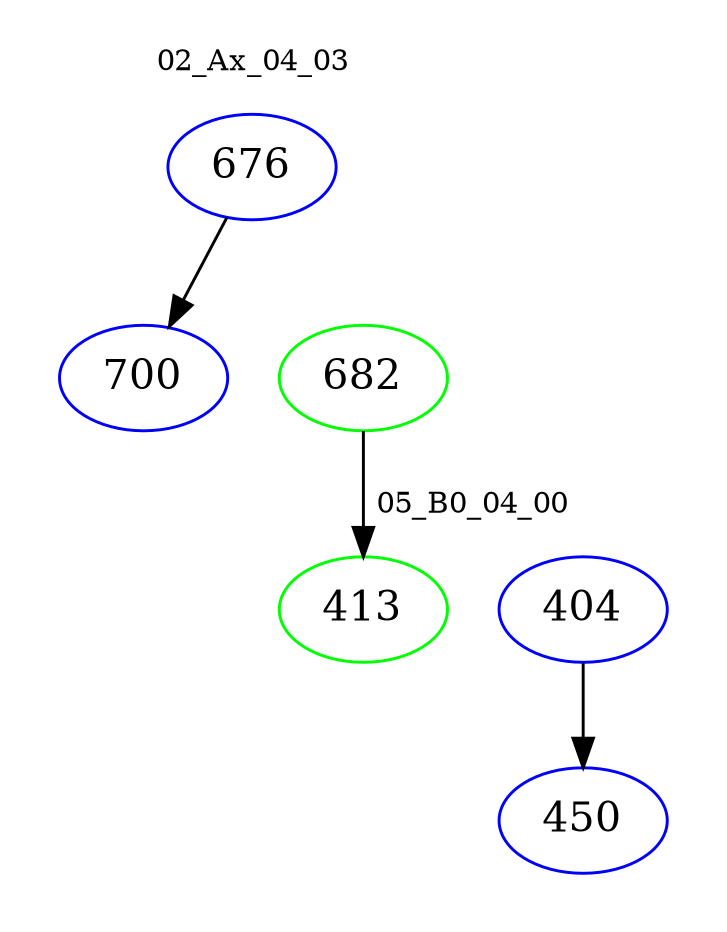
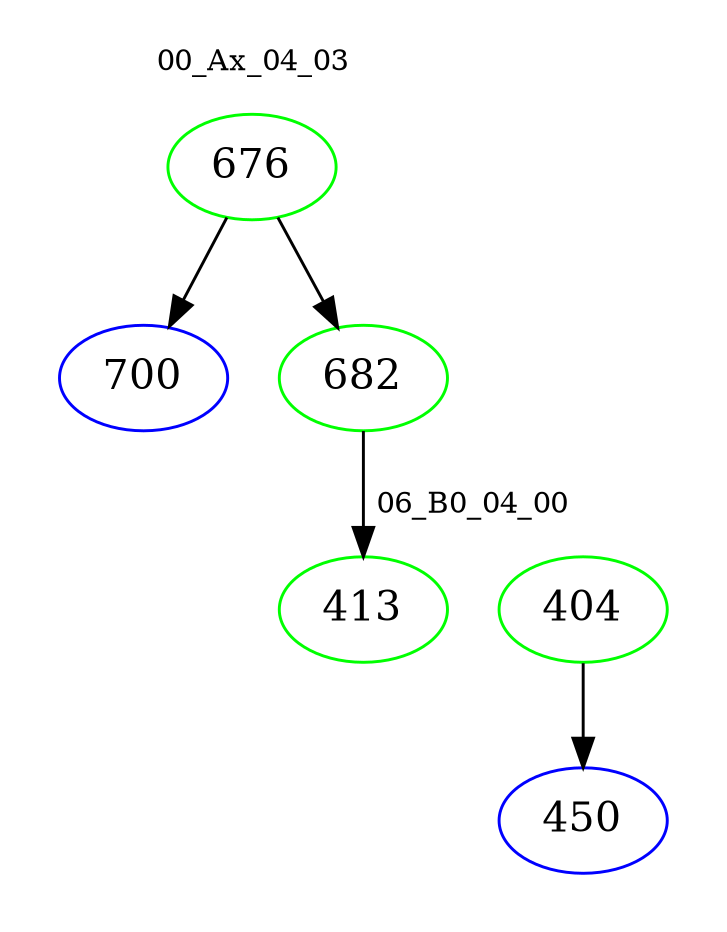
(253, 63) -> (253, 63)
(252, 167) -> (252, 167)
none -> (301, 259)
(473, 506) -> (473, 506)
(583, 610) -> (583, 610)
